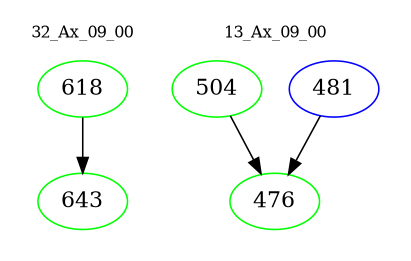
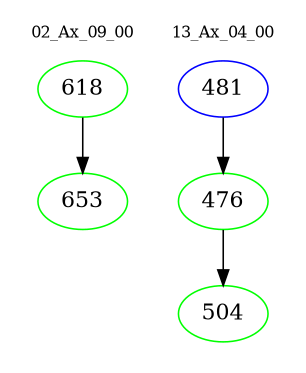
(83, 34) -> (83, 34)
(276, 34) -> (223, 34)
(242, 138) -> (223, 250)
(83, 201) -> (83, 201)
